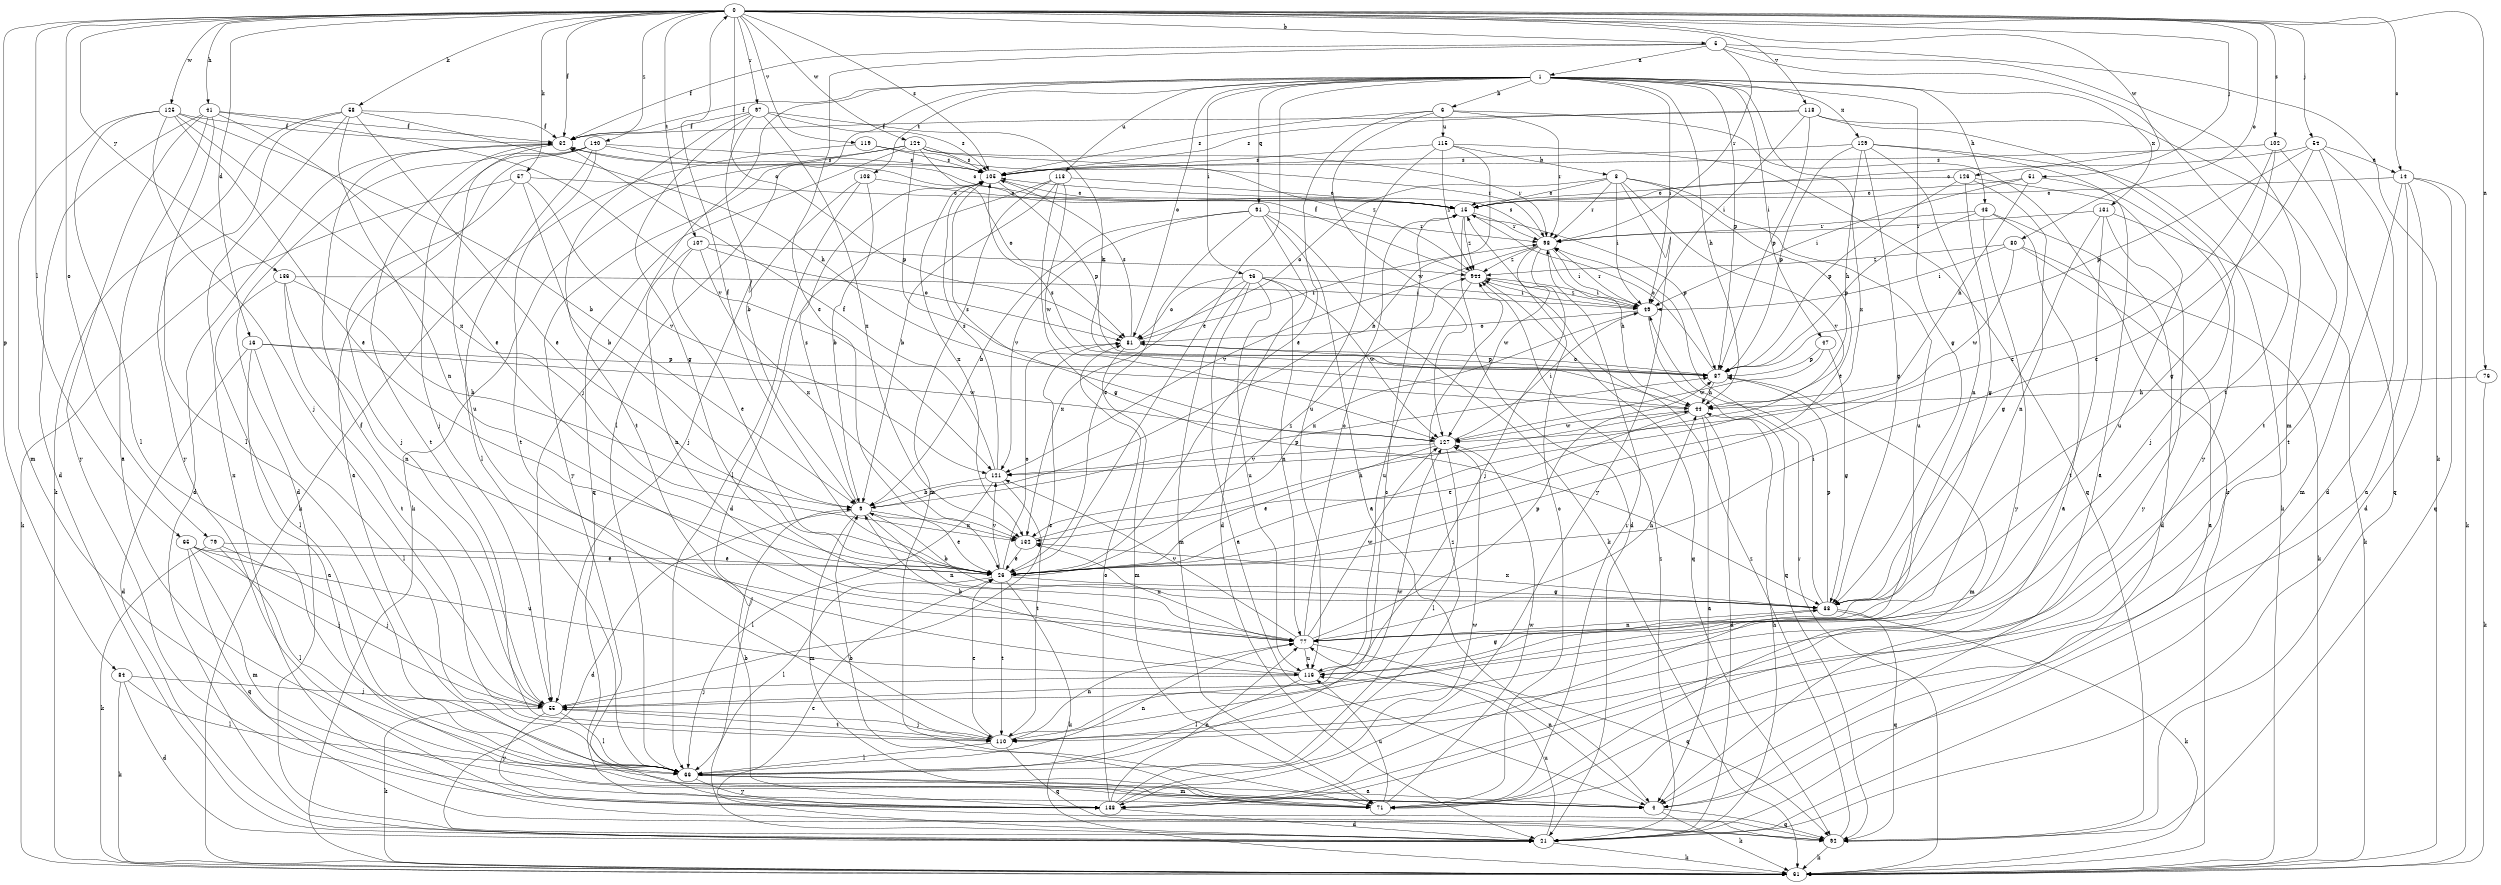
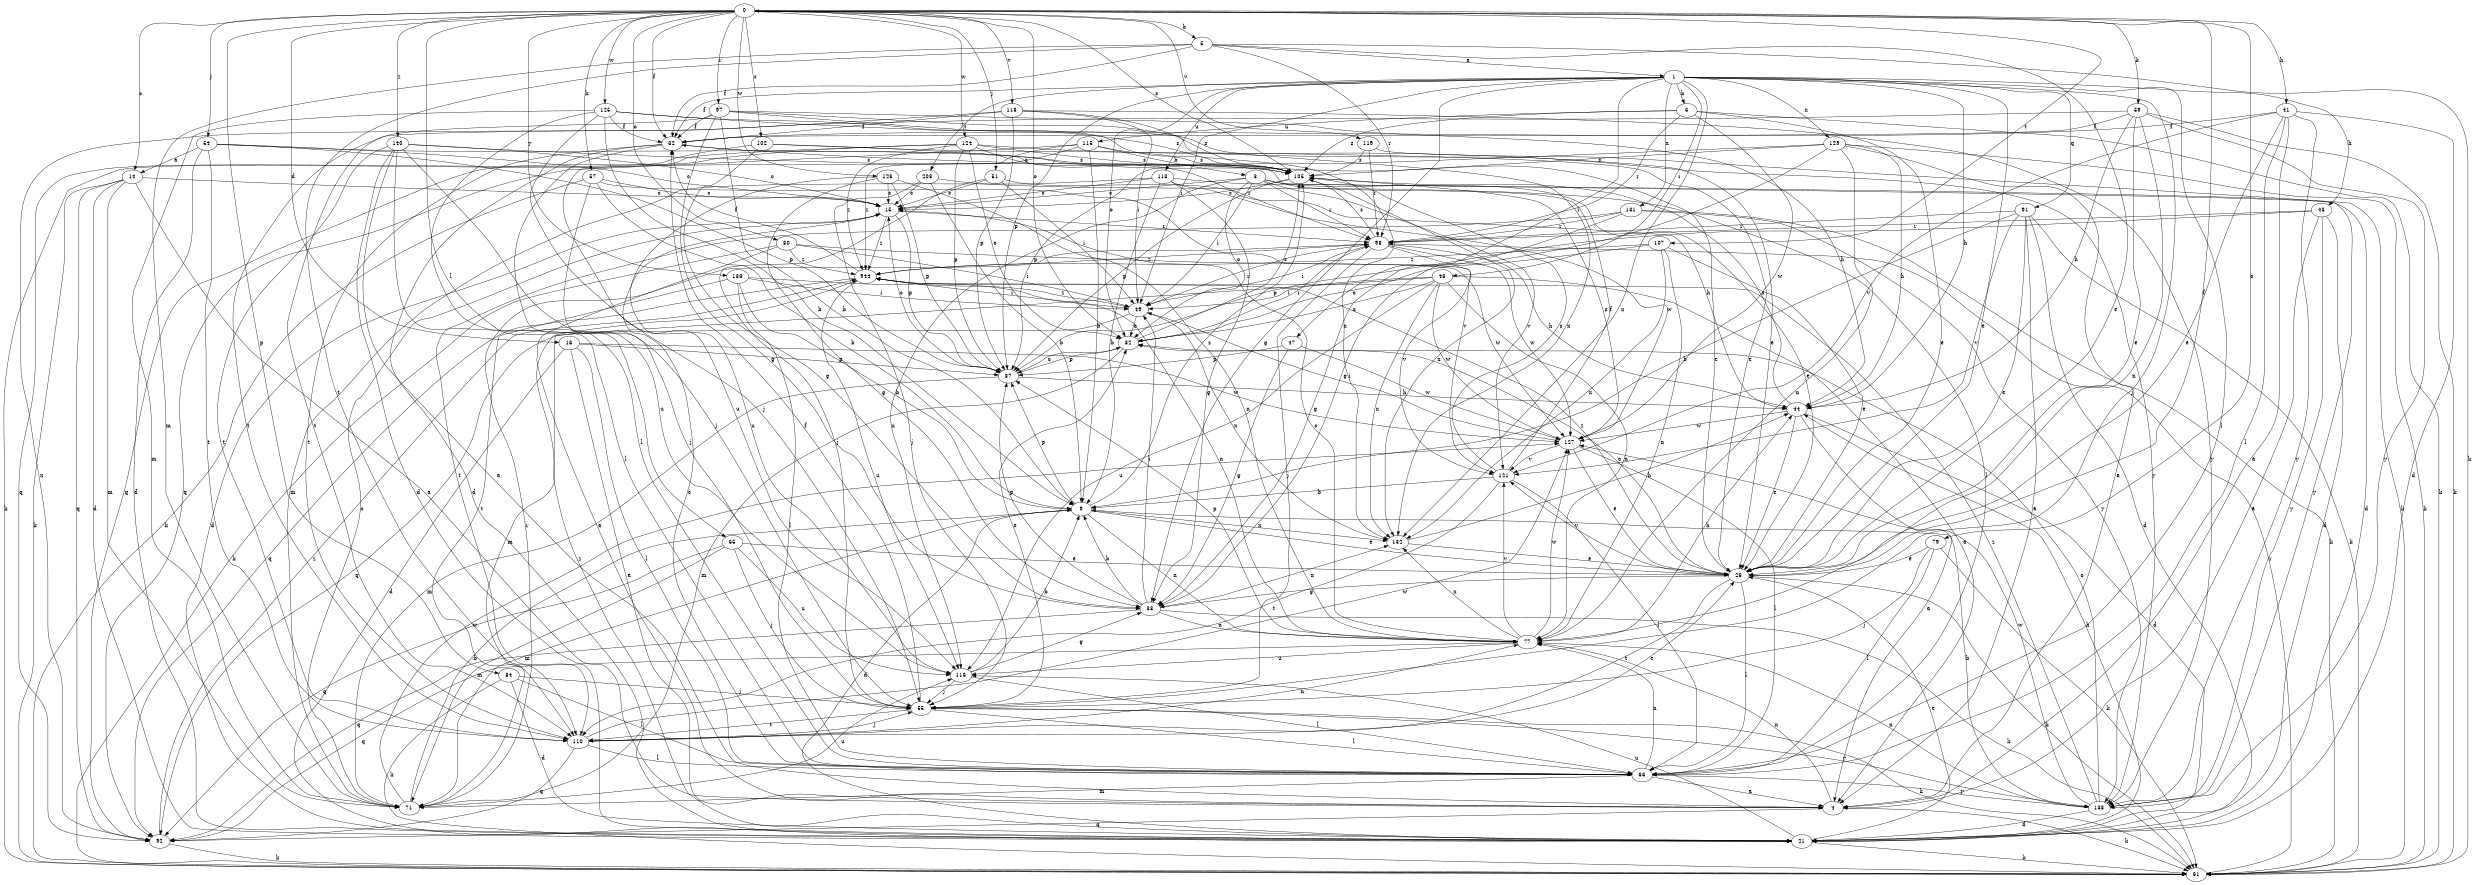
(352, 110) -> (2138, 110)
(865, 177) -> (928, 177)
(1130, 343) -> (1128, 343)
(2487, 376) -> none
